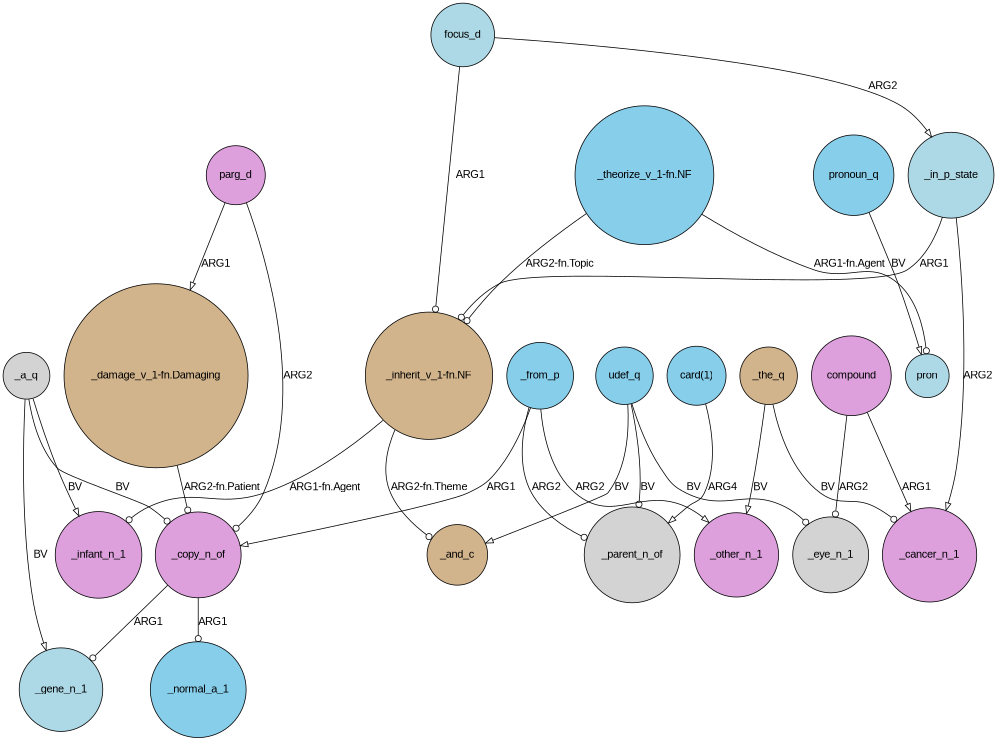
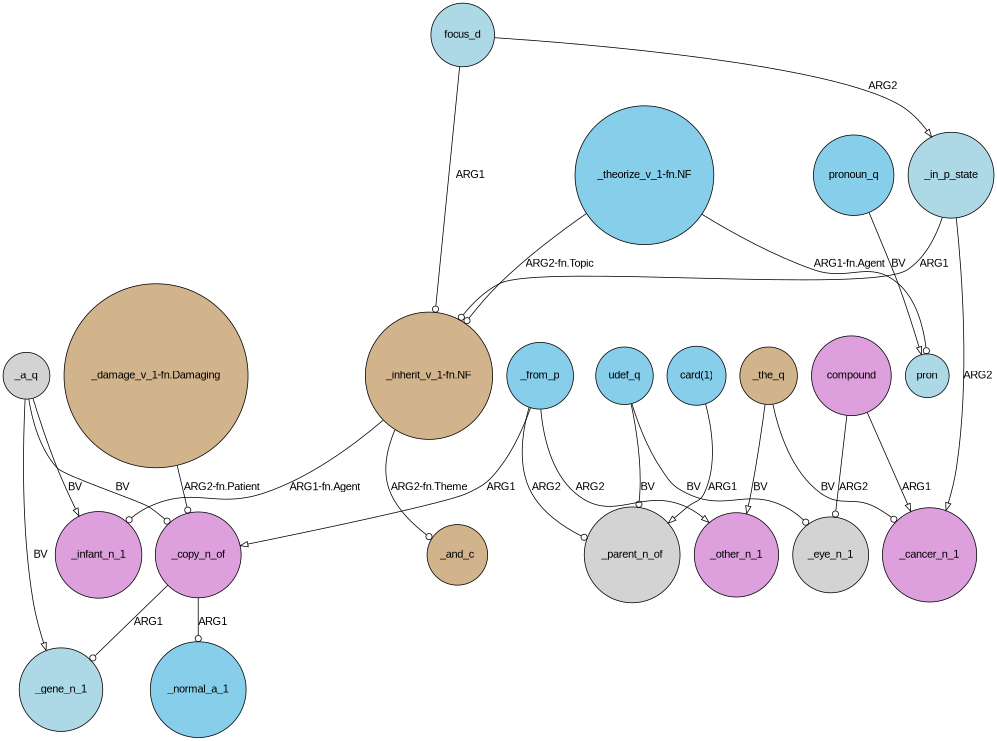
(236, 175) -> none
(723, 487) -> (723, 487)
(598, 498) -> none
